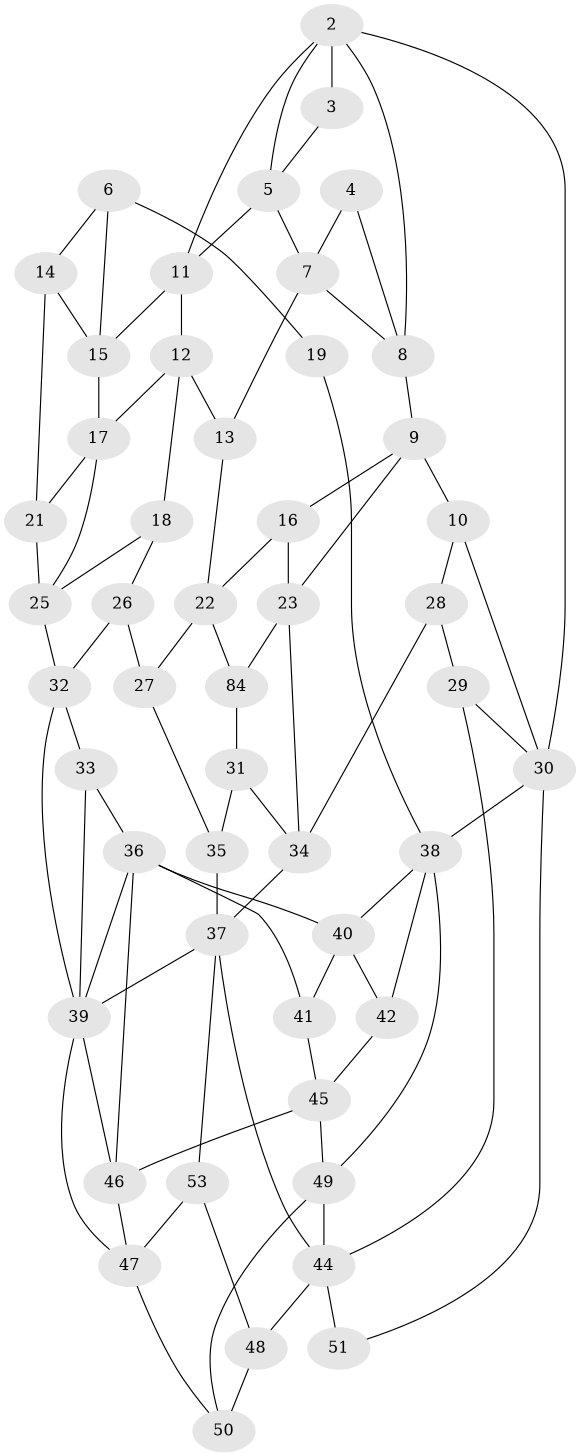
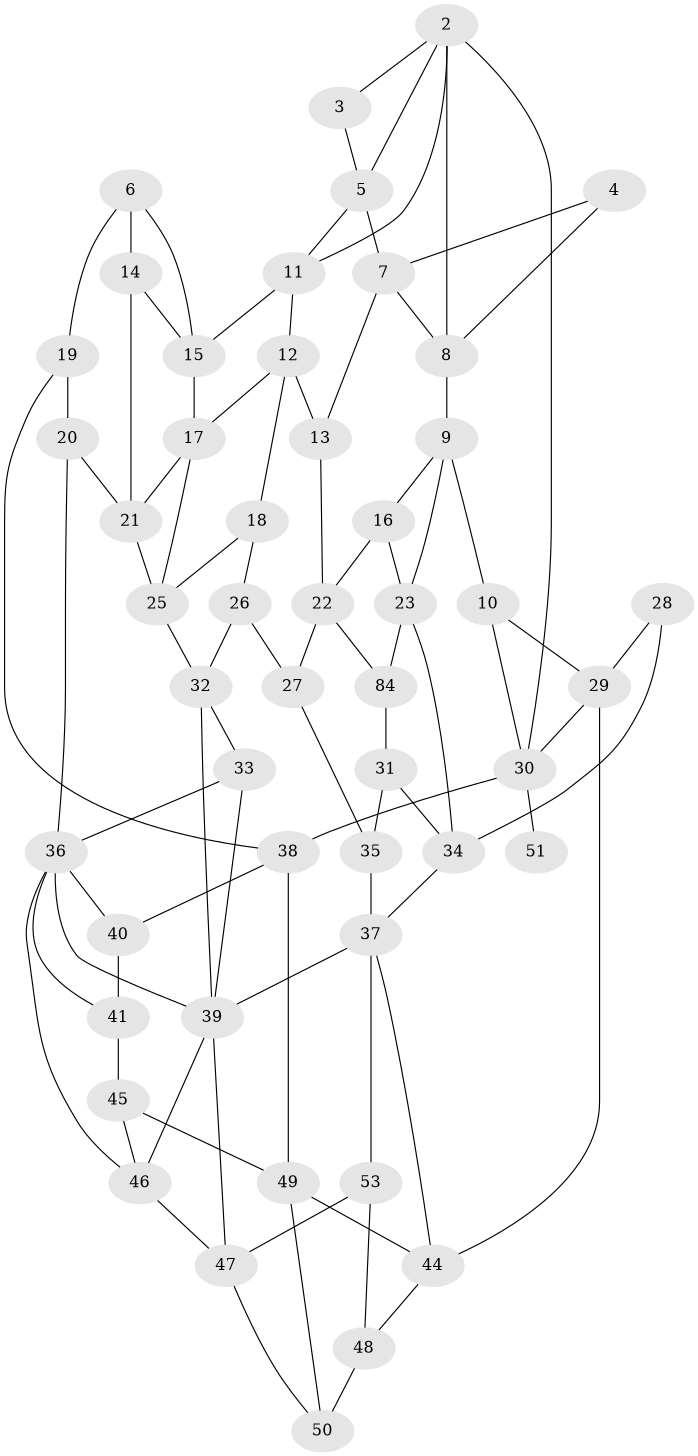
none -> (68, 439)
(447, 563) -> (537, 640)
(387, 1018) -> none
(331, 1307) -> none
